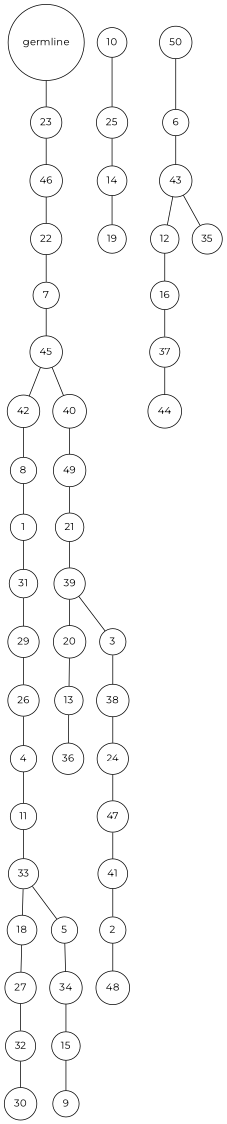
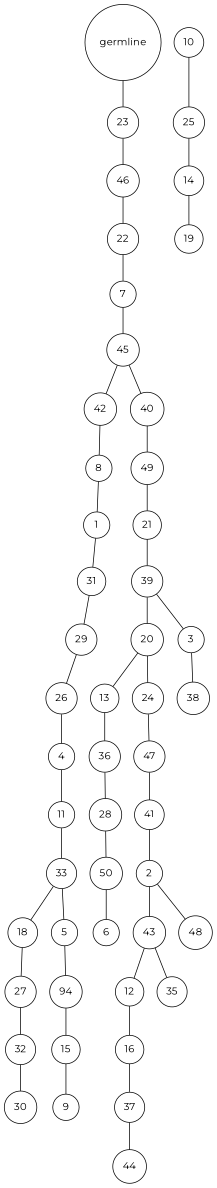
(176, 150) -> (149, 901)
(113, 730) -> (148, 669)
none -> (105, 815)
(66, 988) -> (66, 992)
